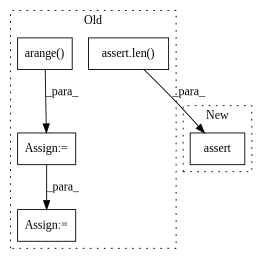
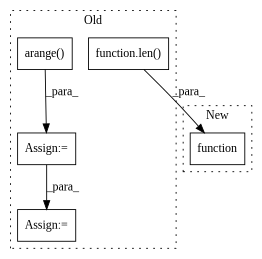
(129, 54) -> (129, 54)
(217, 149) -> (217, 149)
